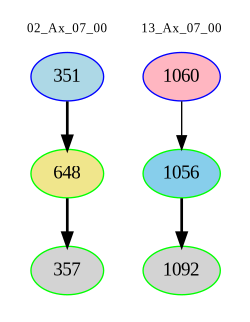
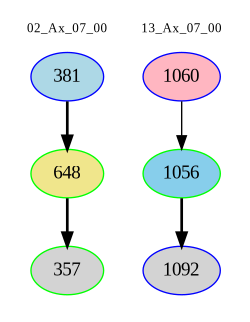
(67, 77) -> (67, 77)
(182, 271) -> (182, 271)
